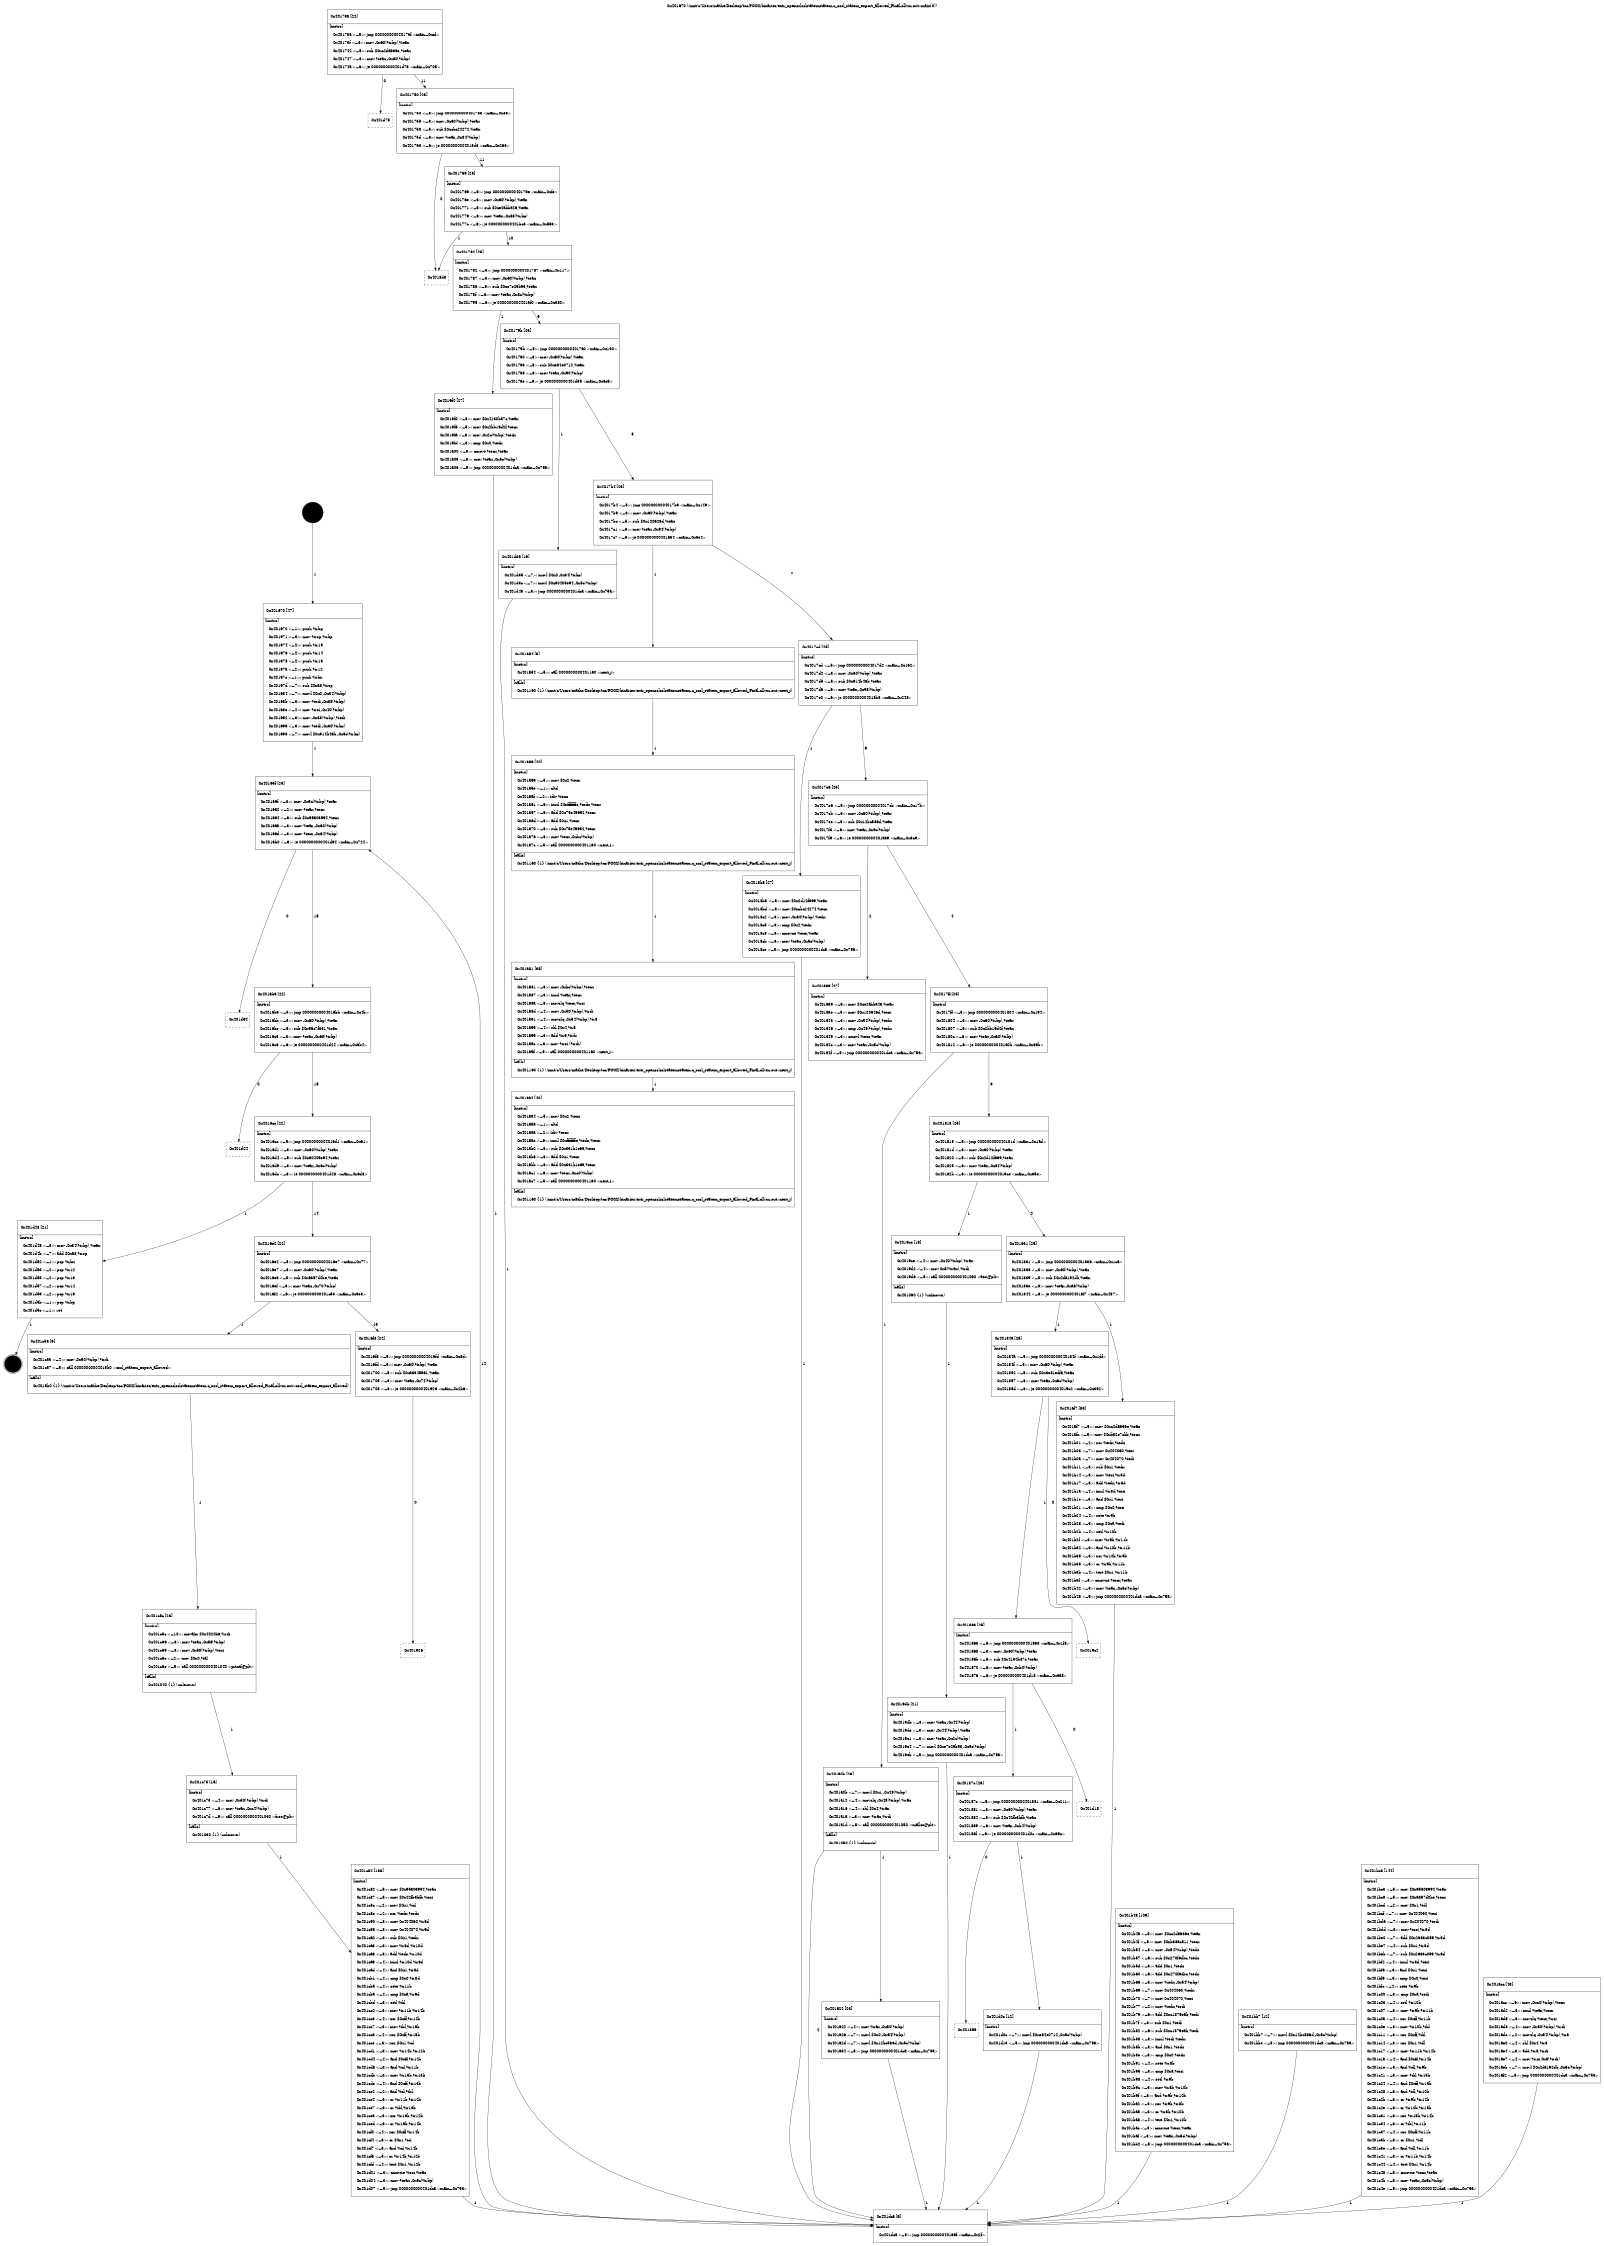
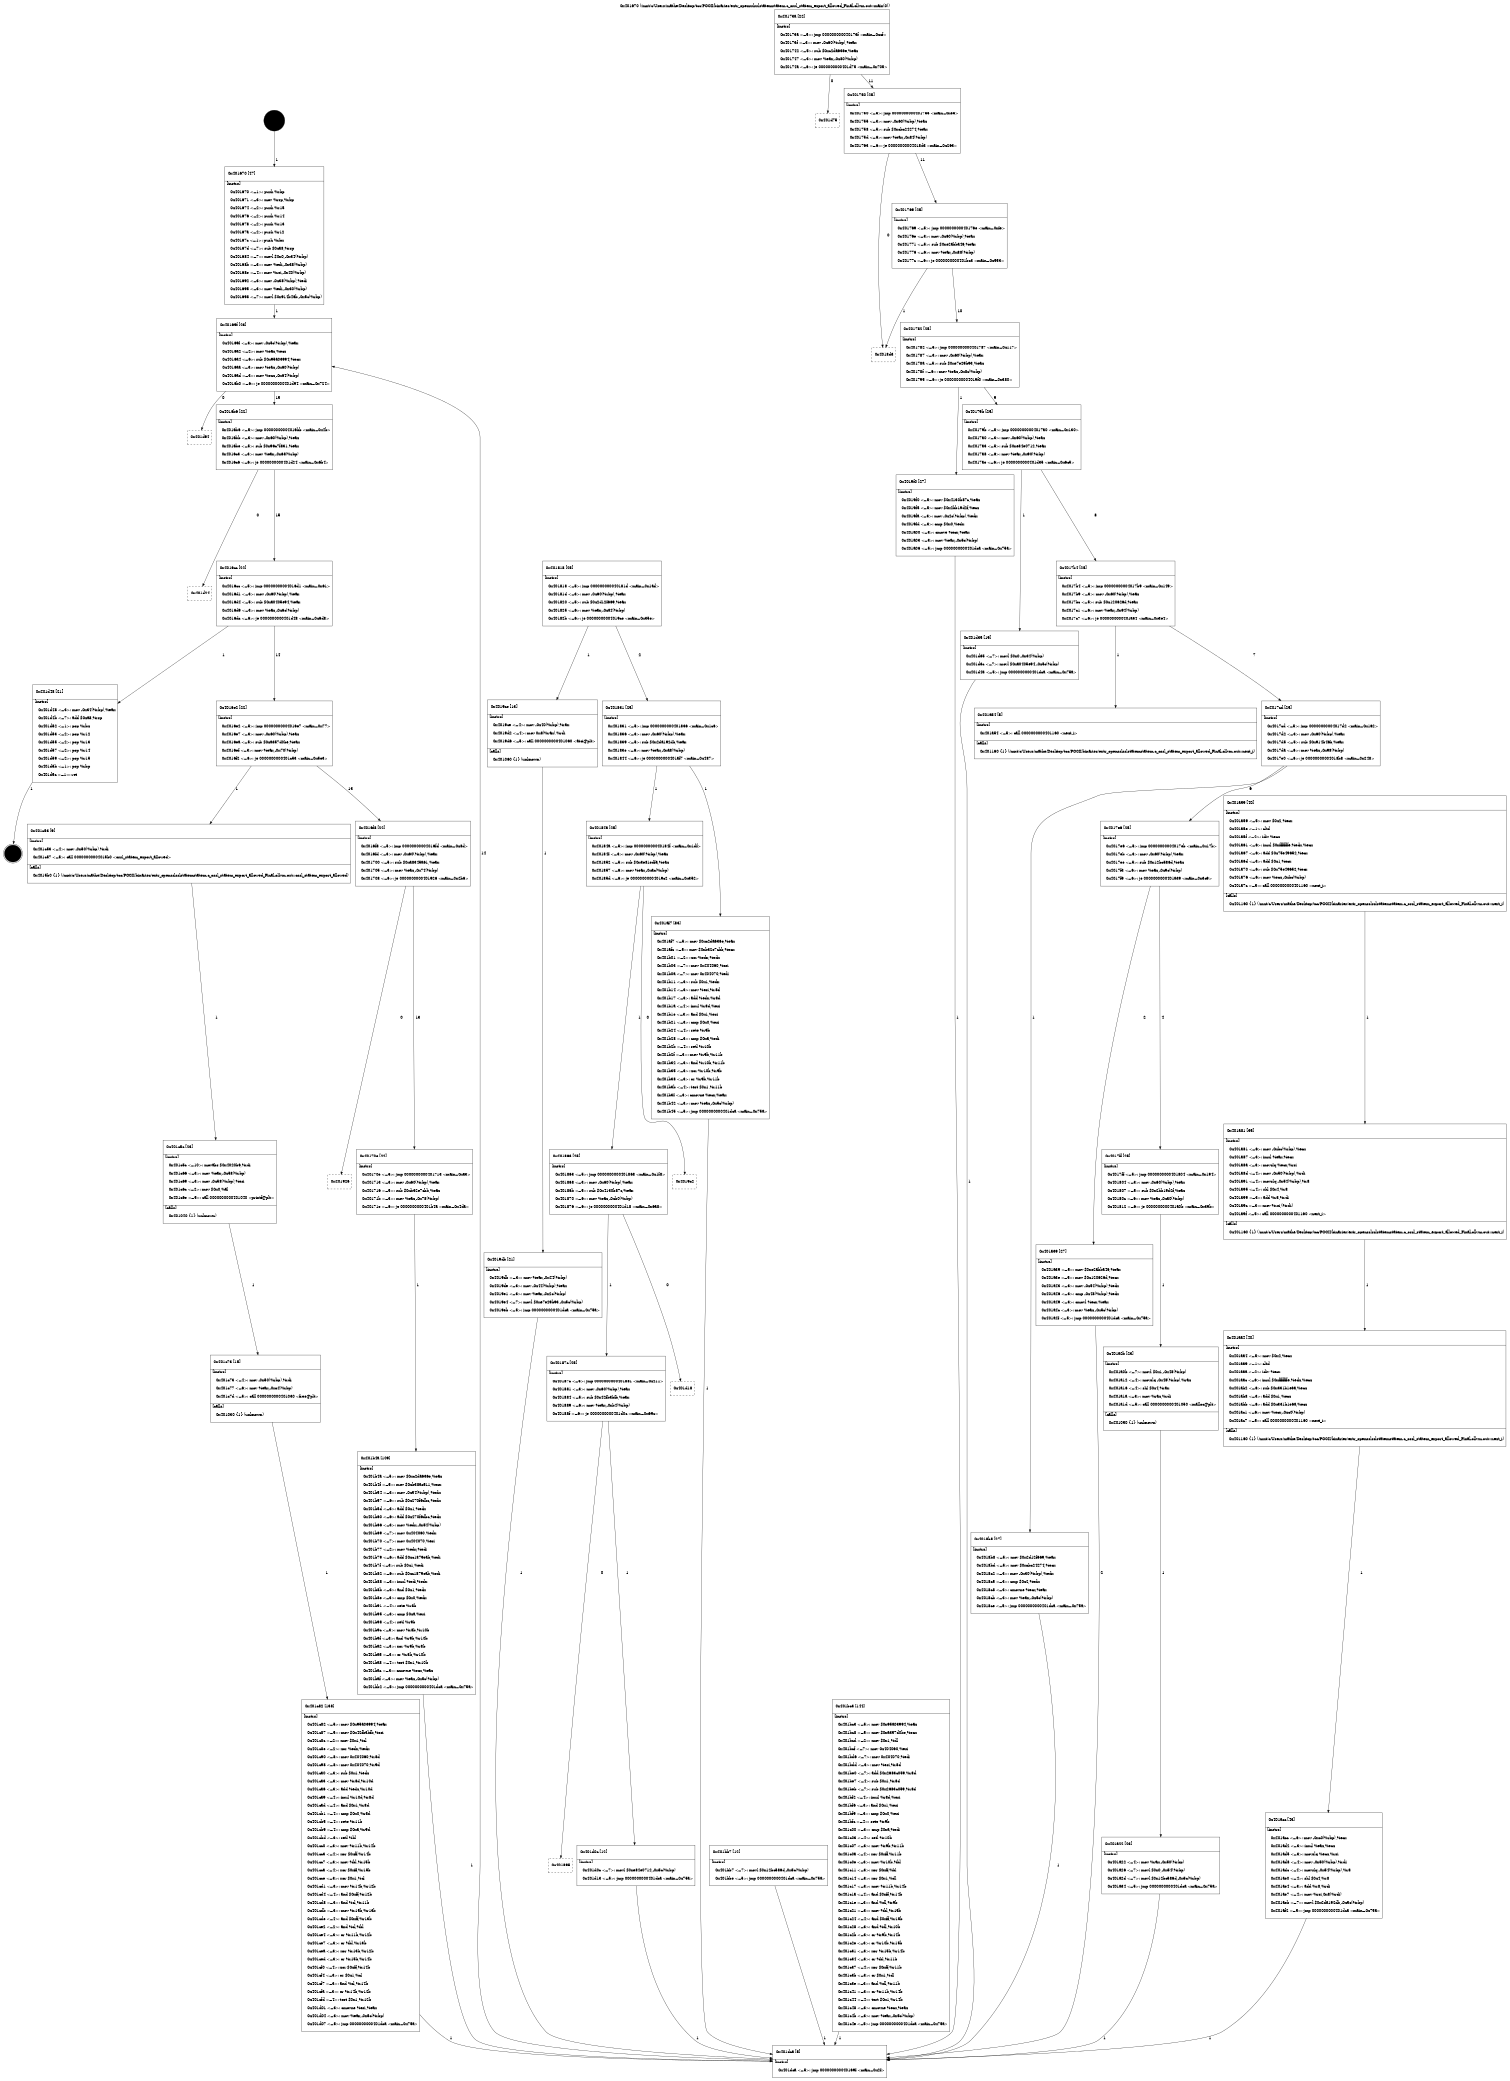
(653, 725) -> none
(989, 1083) -> none
none -> (415, 1182)
none -> (1344, 1628)
(809, 2052) -> (1096, 1768)
